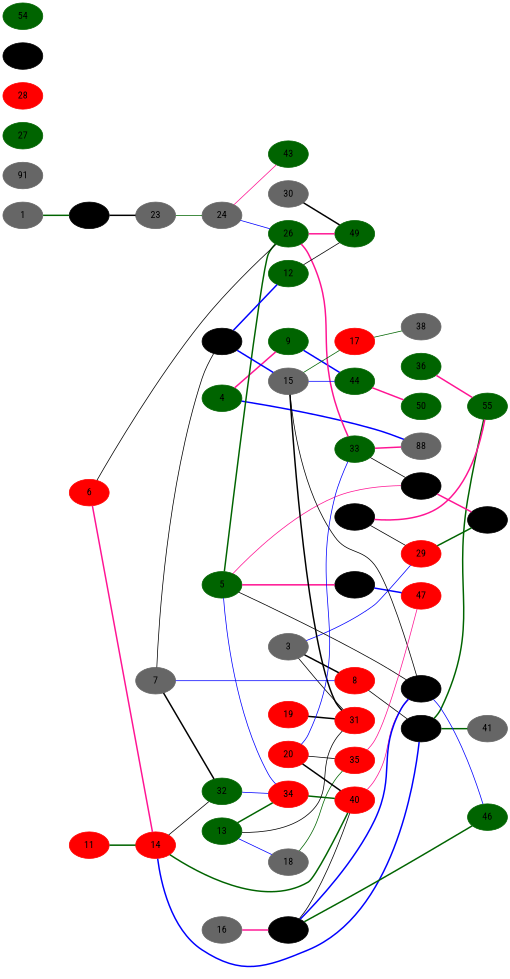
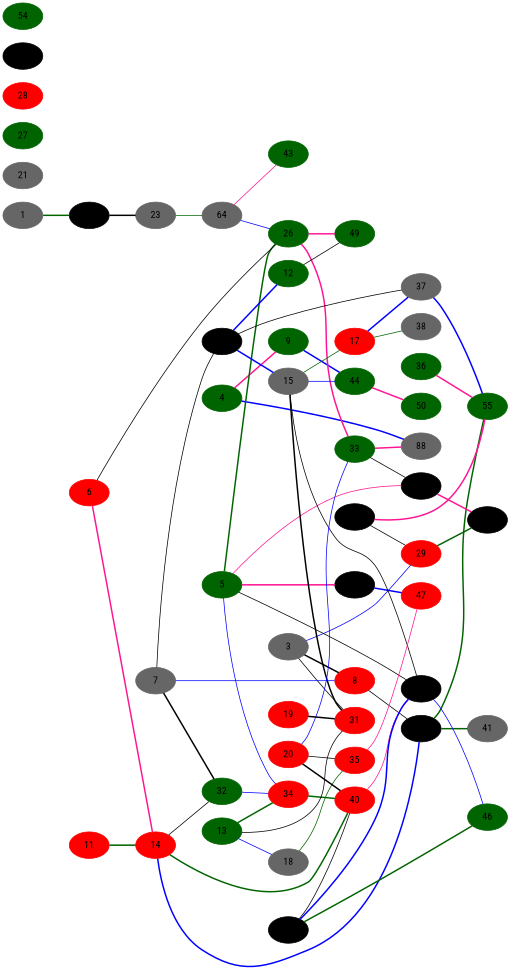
(23, 176) -> (23, 176)
(288, 194) -> none
(222, 215) -> (222, 215)
none -> (421, 287)
(222, 930) -> none
